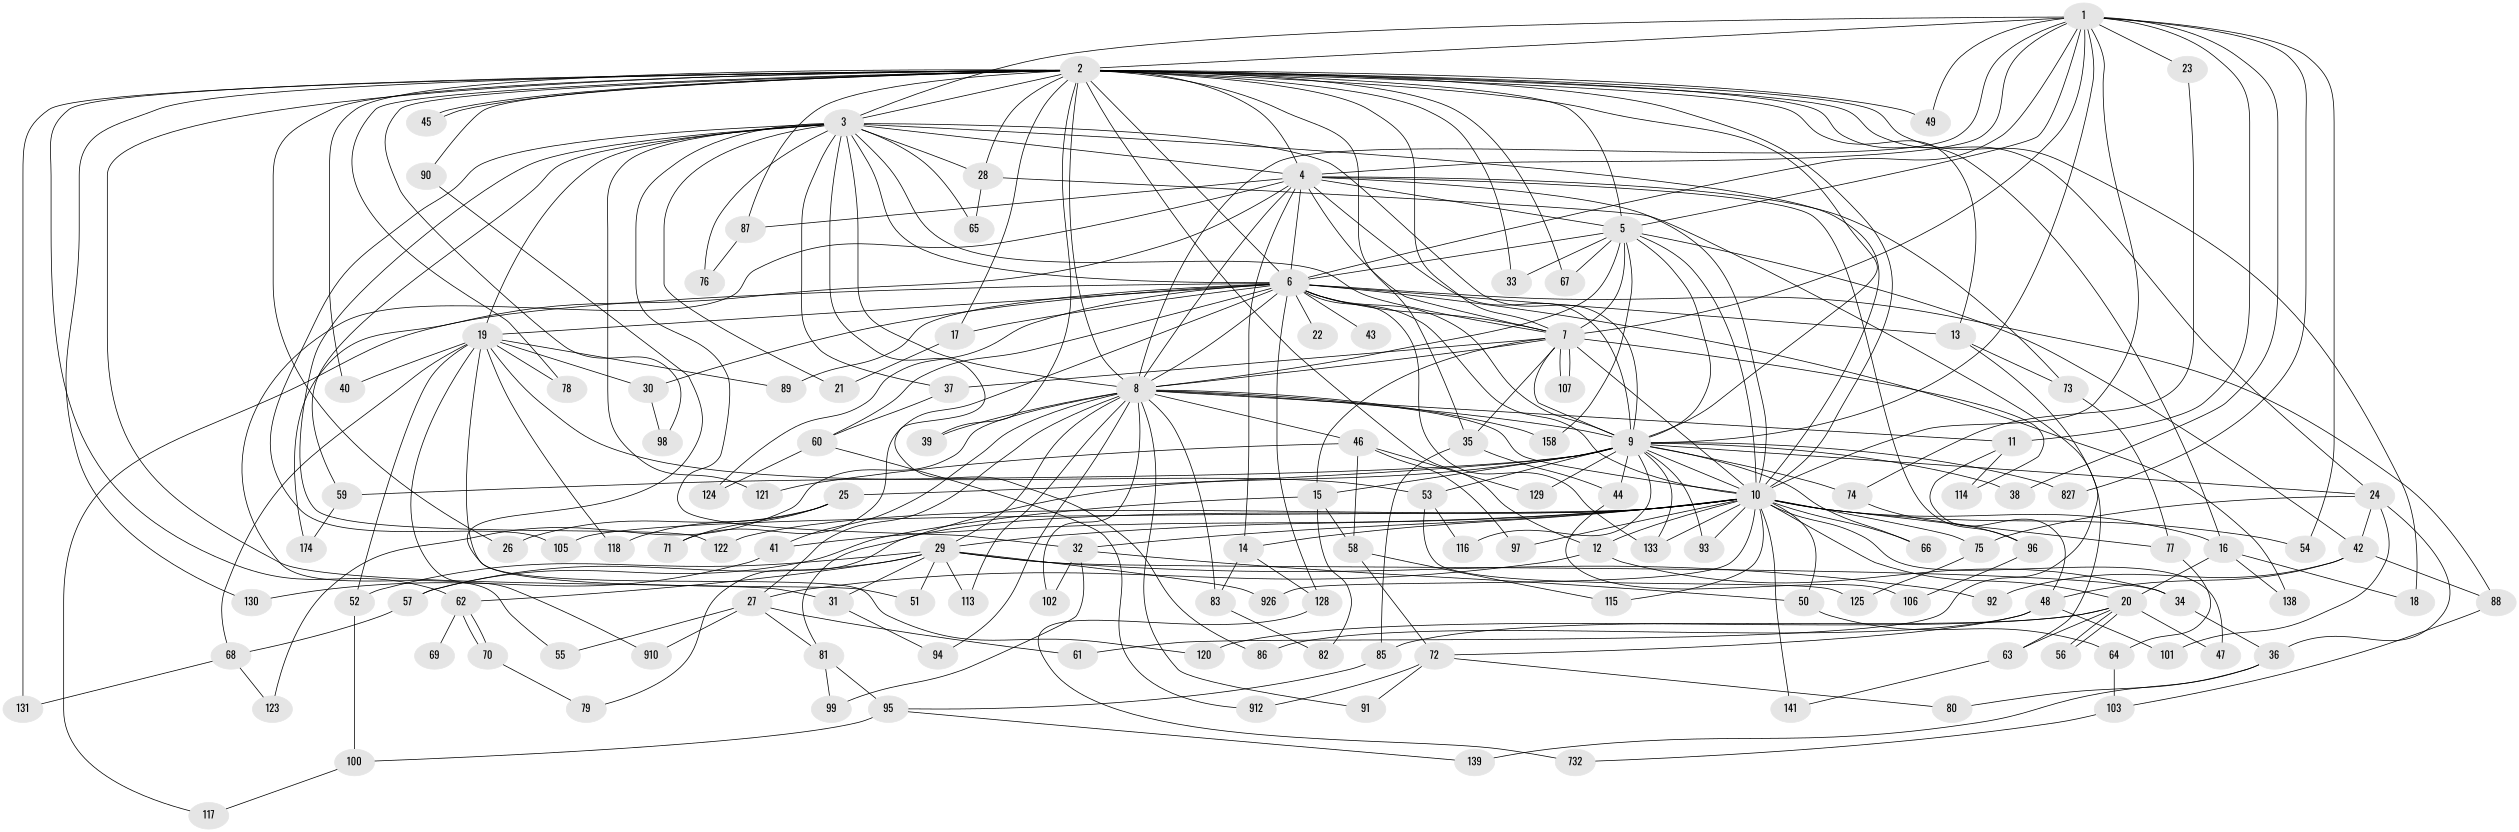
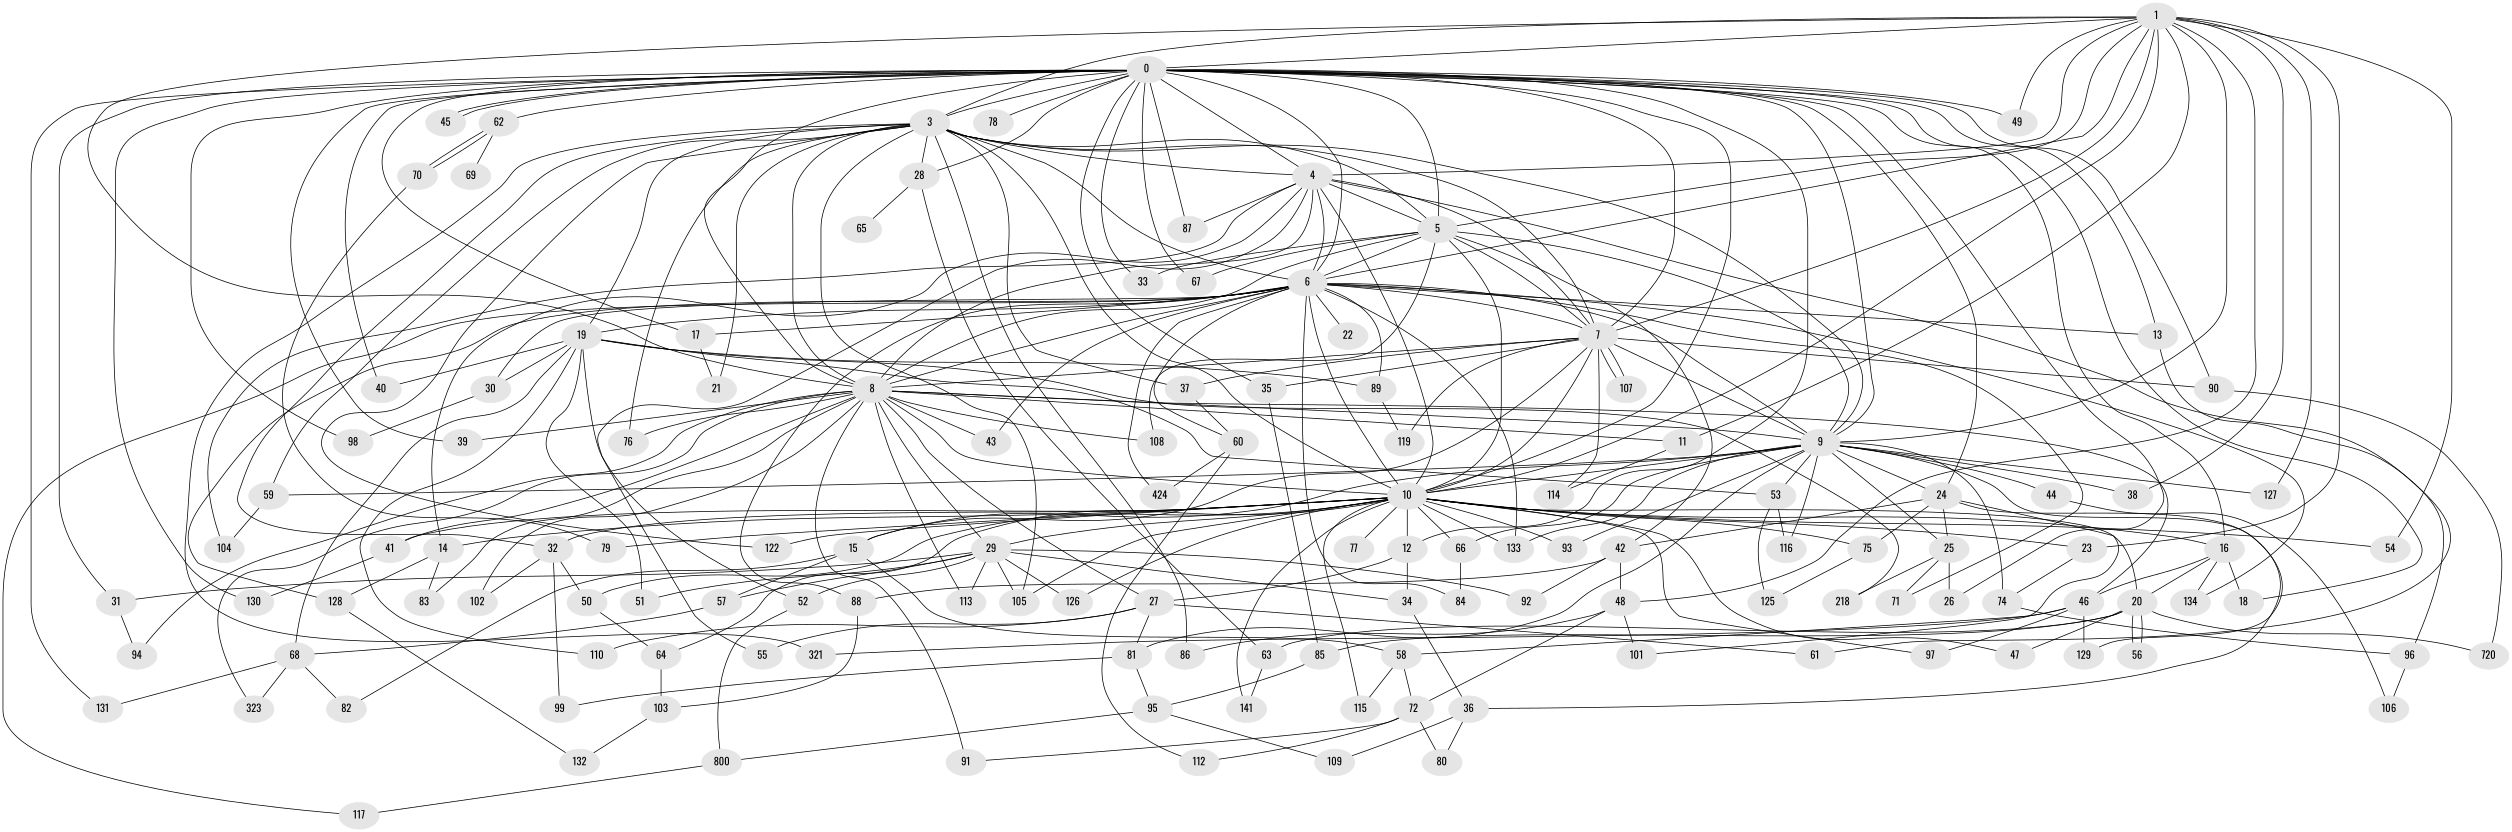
(1080, 70) -> (1147, 70)
(924, 162) -> (1195, 139)
(725, 256) -> (775, 409)
(1426, 275) -> none
none -> (1877, 360)
(525, 363) -> none
(2068, 389) -> none
none -> (932, 416)
none -> (1404, 443)
(1549, 443) -> (1157, 443)
(1546, 470) -> none
(709, 496) -> (1160, 496)
(762, 496) -> (816, 656)
(2068, 496) -> (2270, 496)
(1933, 507) -> (2137, 442)
none -> (1875, 529)
none -> (1946, 529)
(306, 549) -> (224, 549)
(614, 549) -> (1843, 603)
none -> (2154, 575)
(768, 577) -> (1005, 576)
(1269, 603) -> (1073, 603)
none -> (1461, 603)
(2290, 603) -> (2190, 603)
(2201, 623) -> (964, 536)
(1270, 629) -> (321, 683)
(651, 656) -> (597, 656)
(1204, 656) -> (2489, 656)
(272, 709) -> (254, 709)
(1256, 709) -> (1199, 762)
(355, 762) -> (722, 762)
(1475, 762) -> (1335, 762)
(1575, 762) -> (580, 762)
